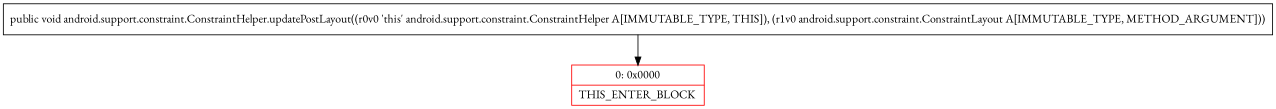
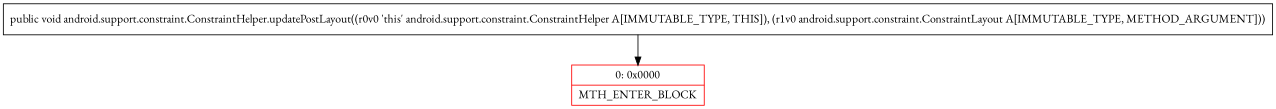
(637, 95) -> (638, 95)
